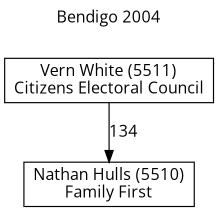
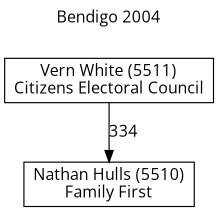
(124, 132) -> (124, 132)
